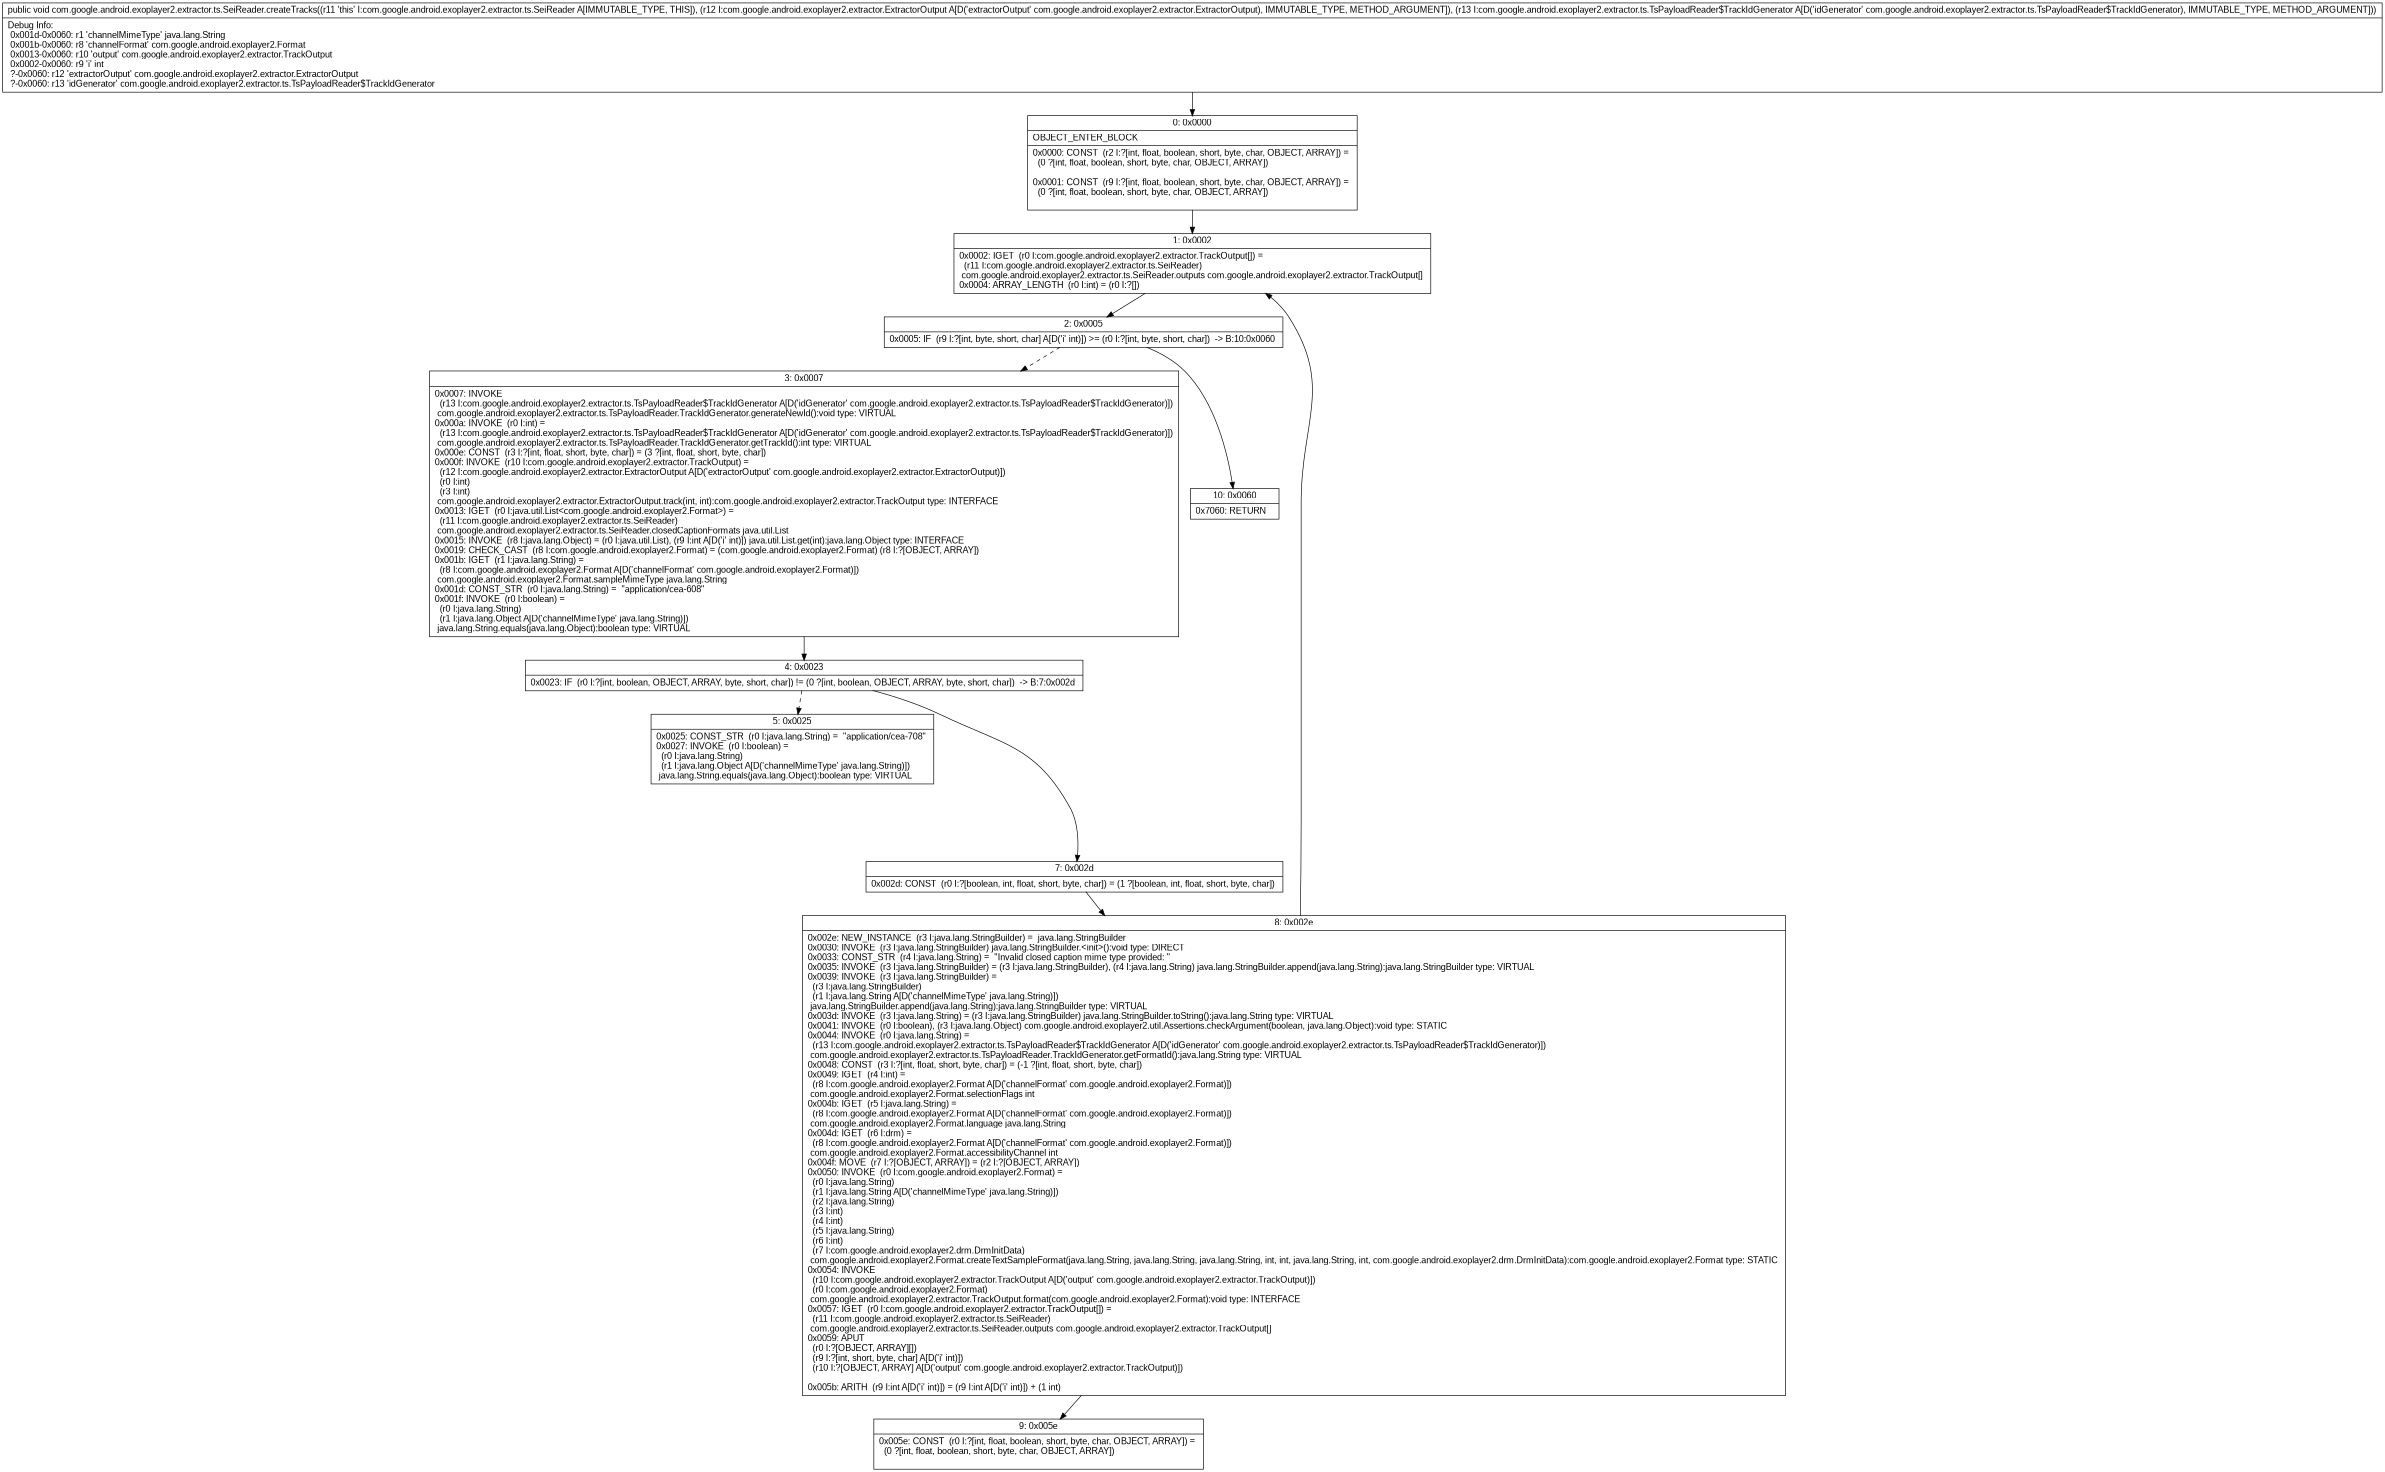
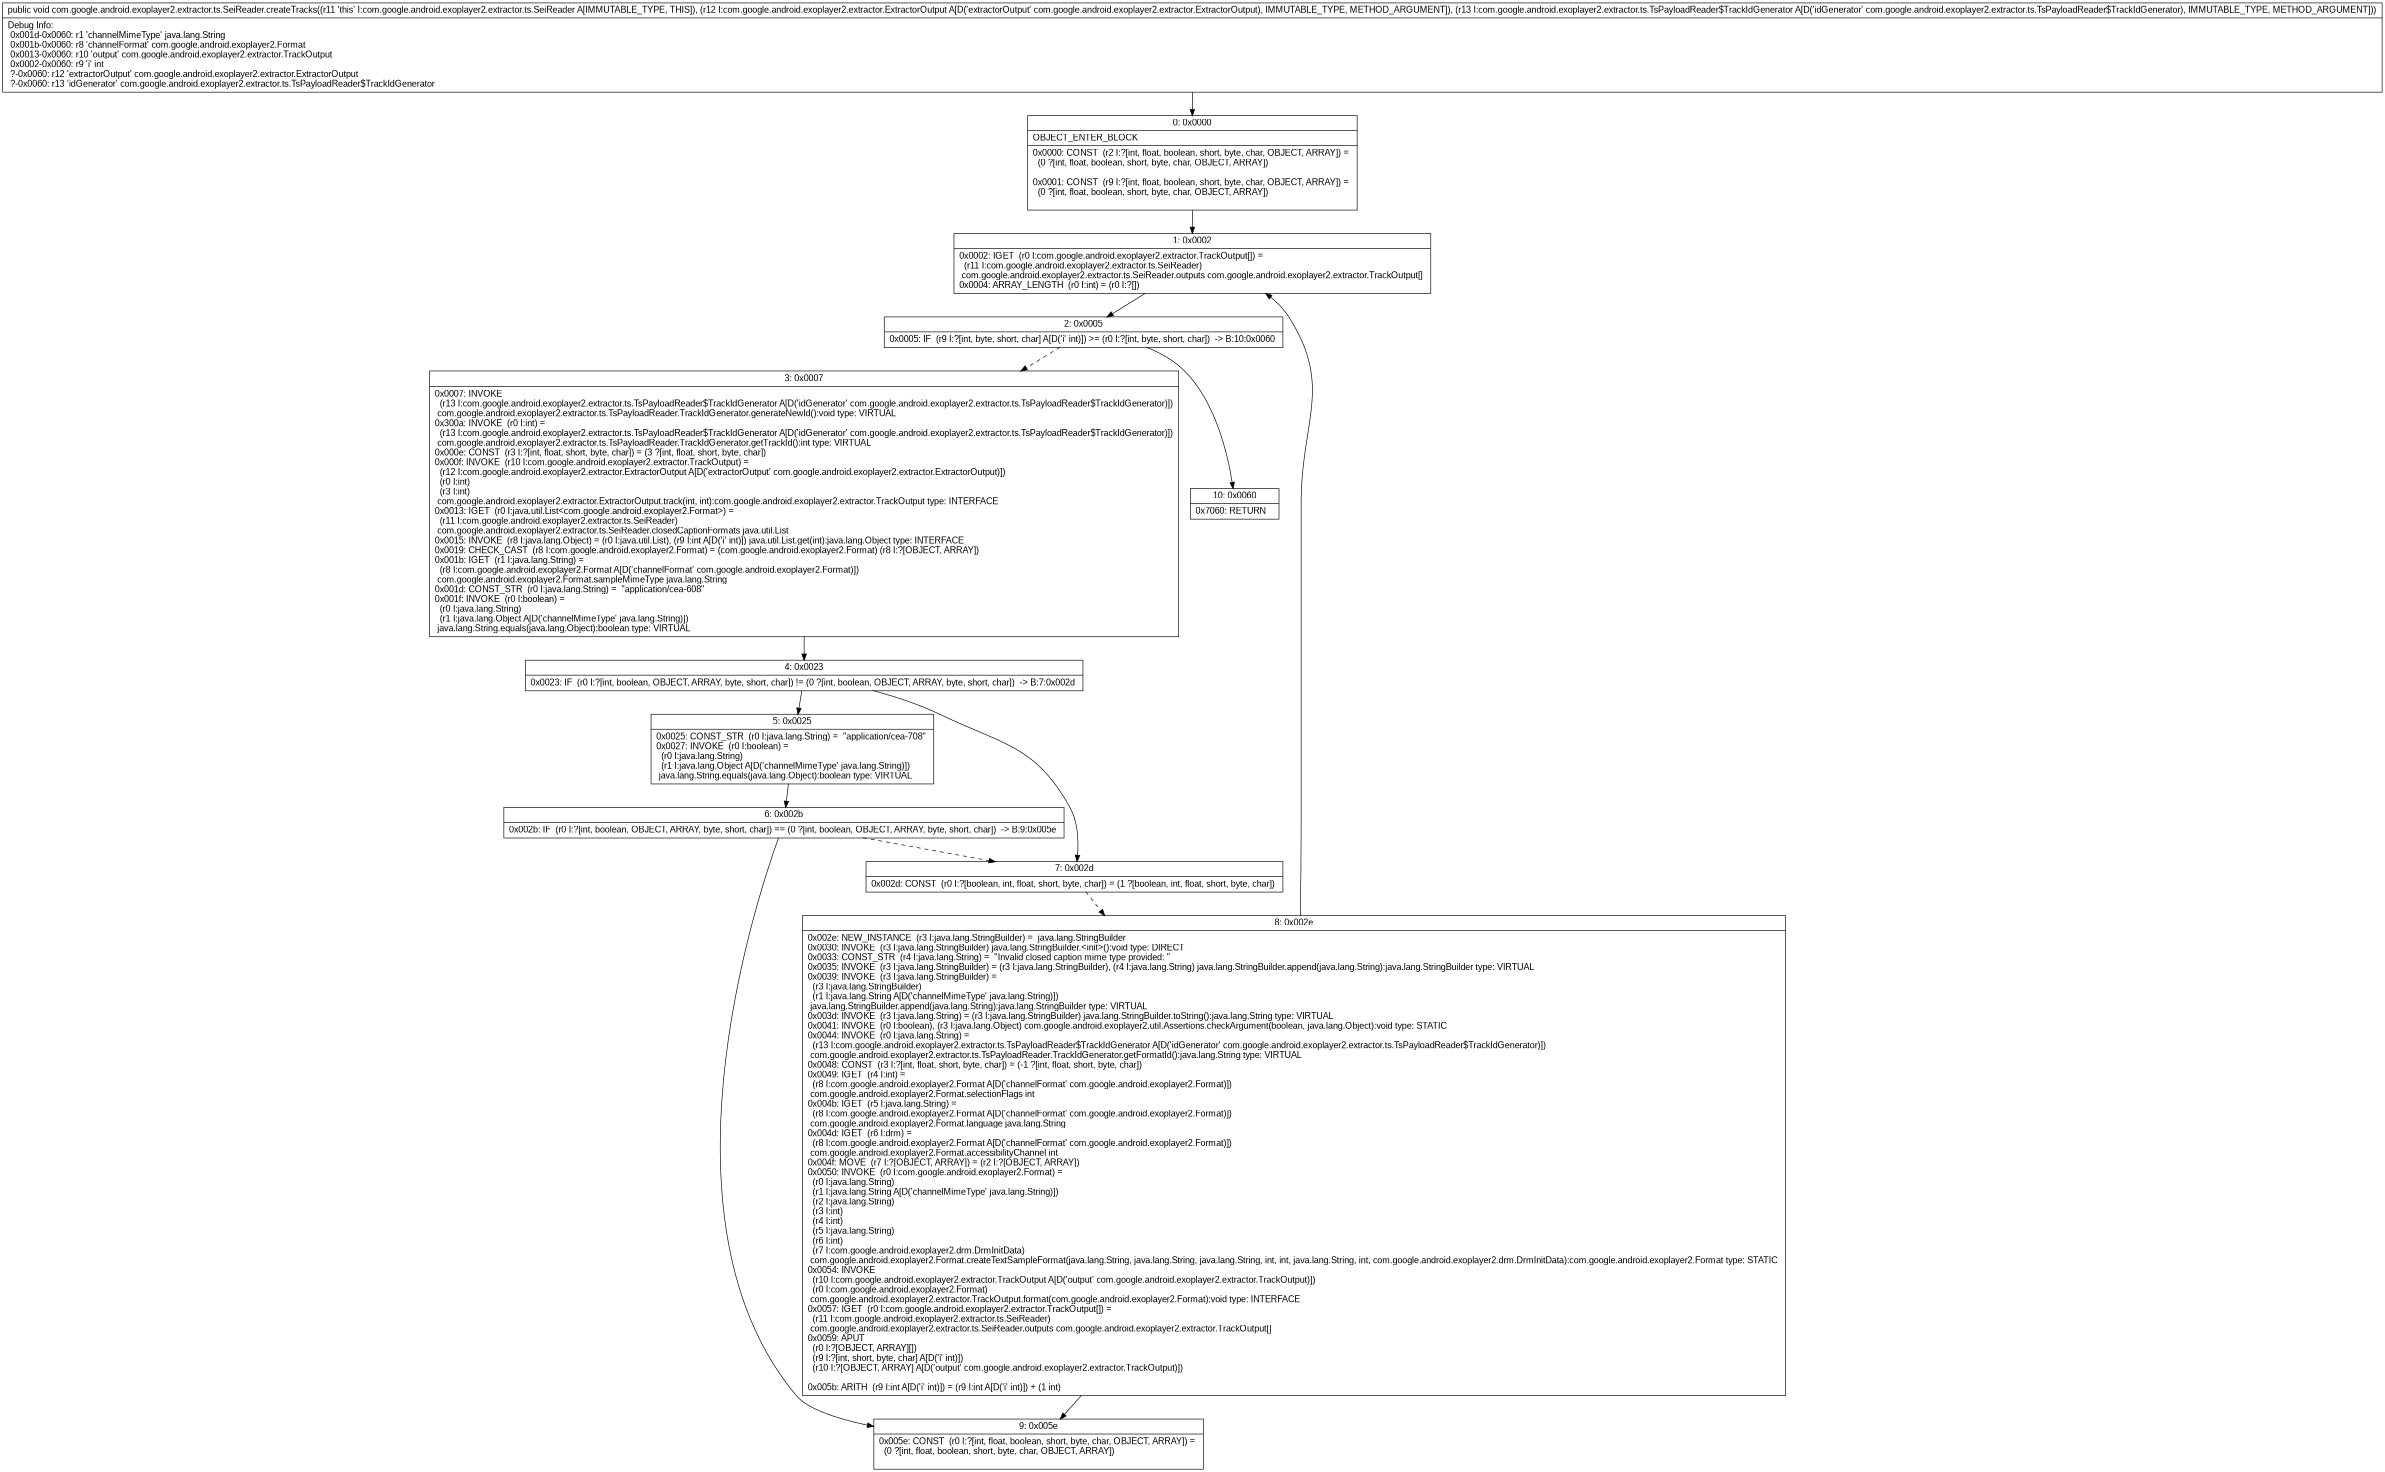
(491, 423) -> (491, 423)
(800, 699) -> (800, 699)
none -> (784, 823)
(1093, 901) -> (1093, 901)
